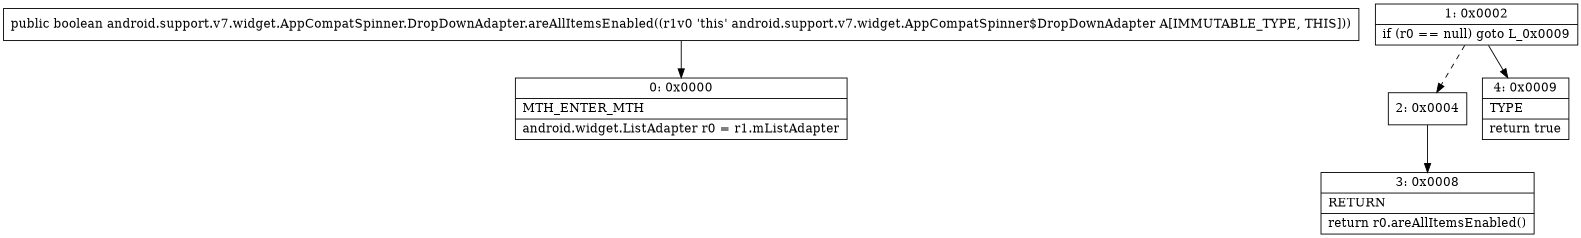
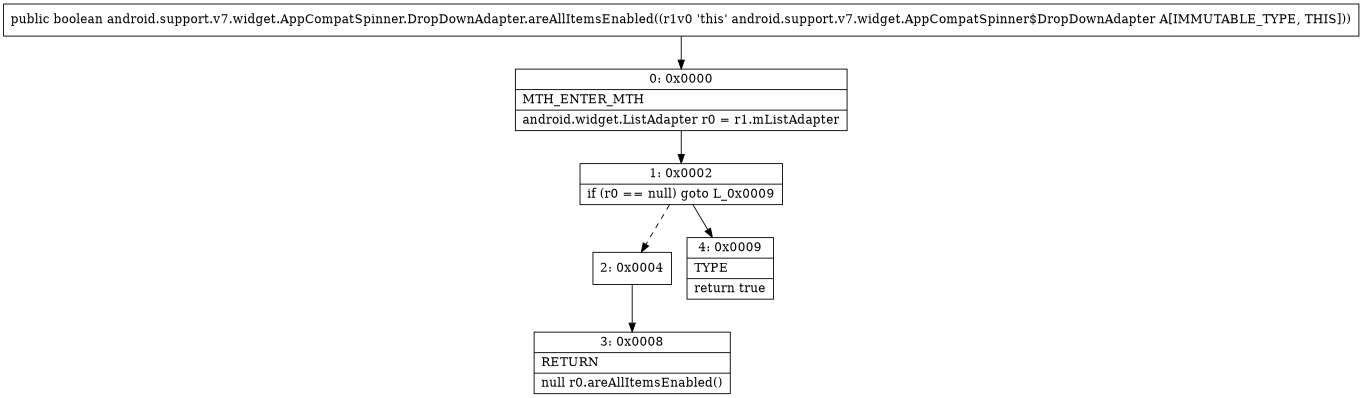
none -> (681, 143)
(1428, 223) -> (632, 383)
